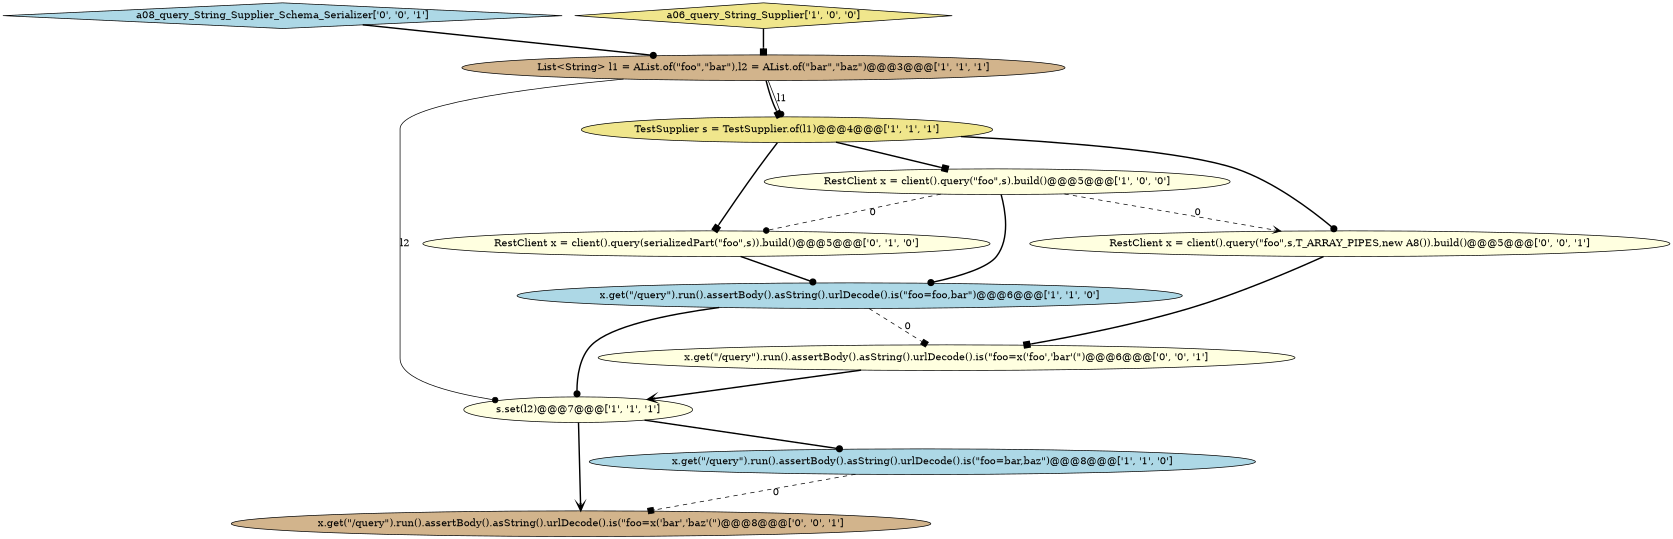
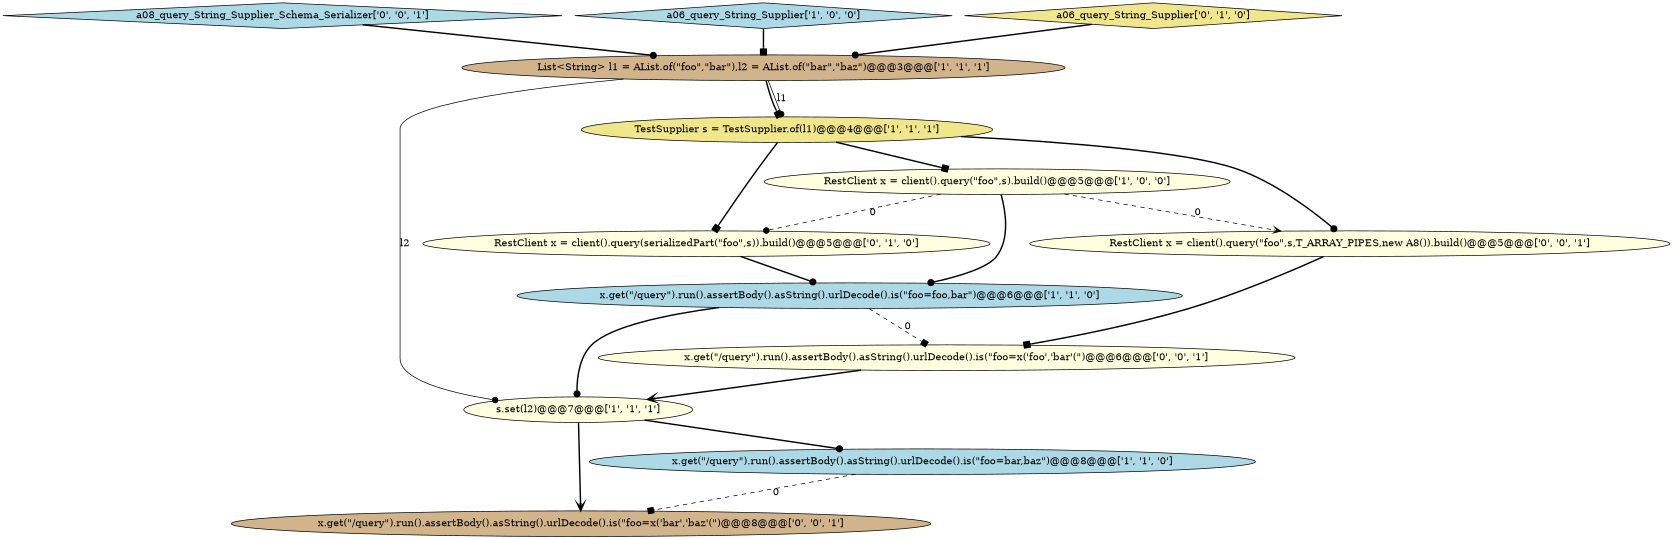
(763, 16) -> (763, 16)
none -> (1153, 16)
